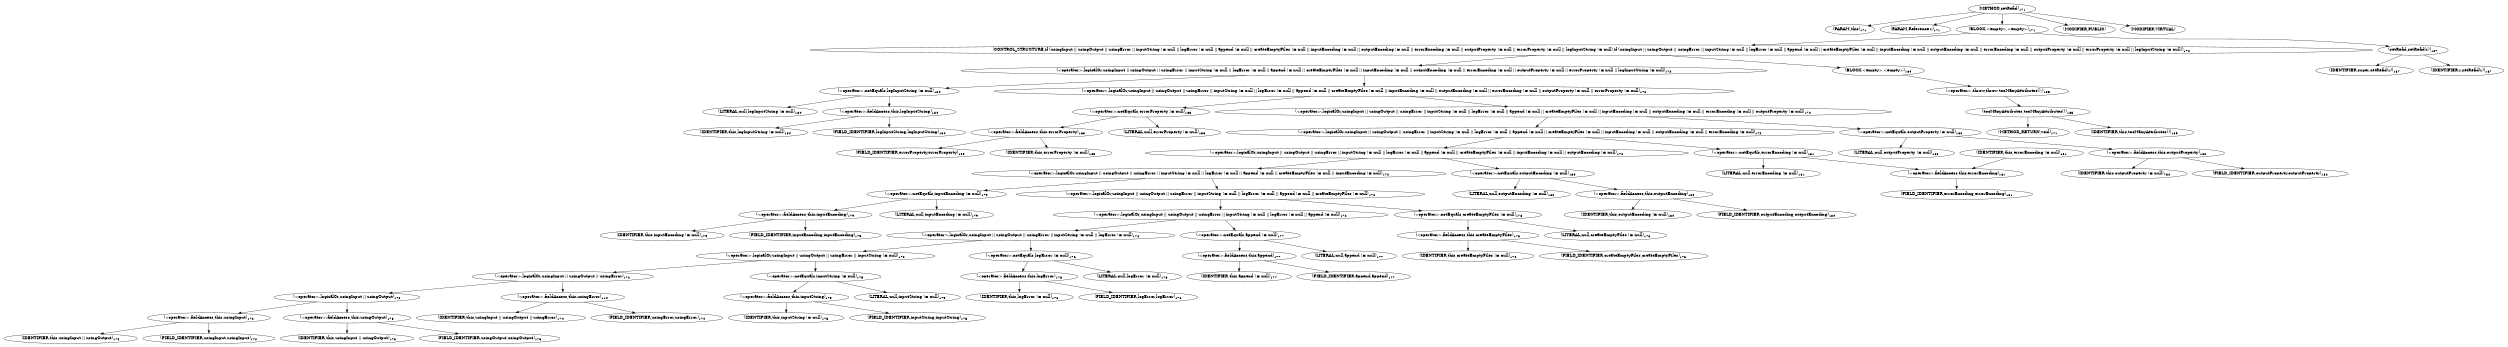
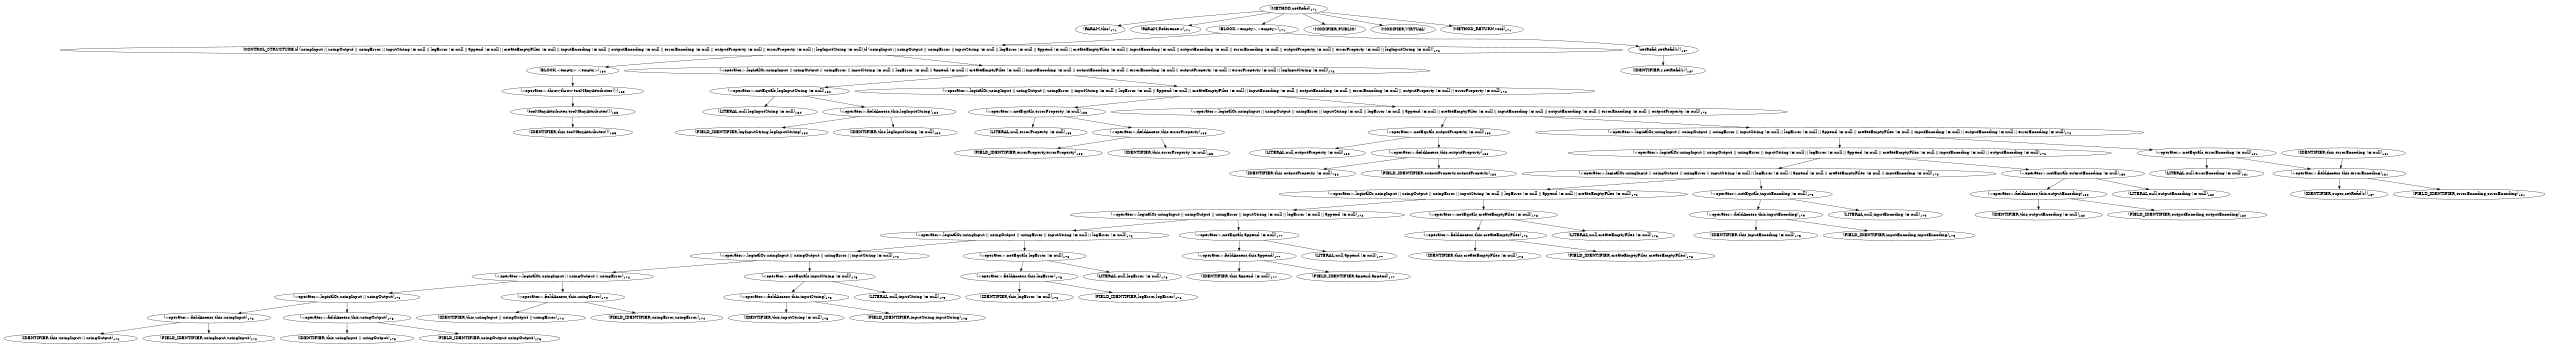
(2390, 60) -> (2339, 183)
(2028, 121) -> (1385, 19)
(605, 297) -> (605, 297)
